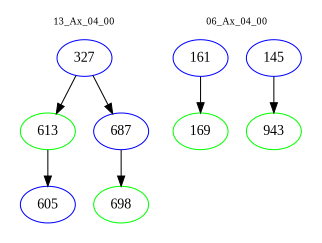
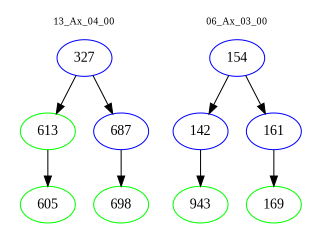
(237, 22) -> (237, 22)
none -> (237, 58)
(274, 58) -> (201, 131)
(48, 205) -> (48, 205)
